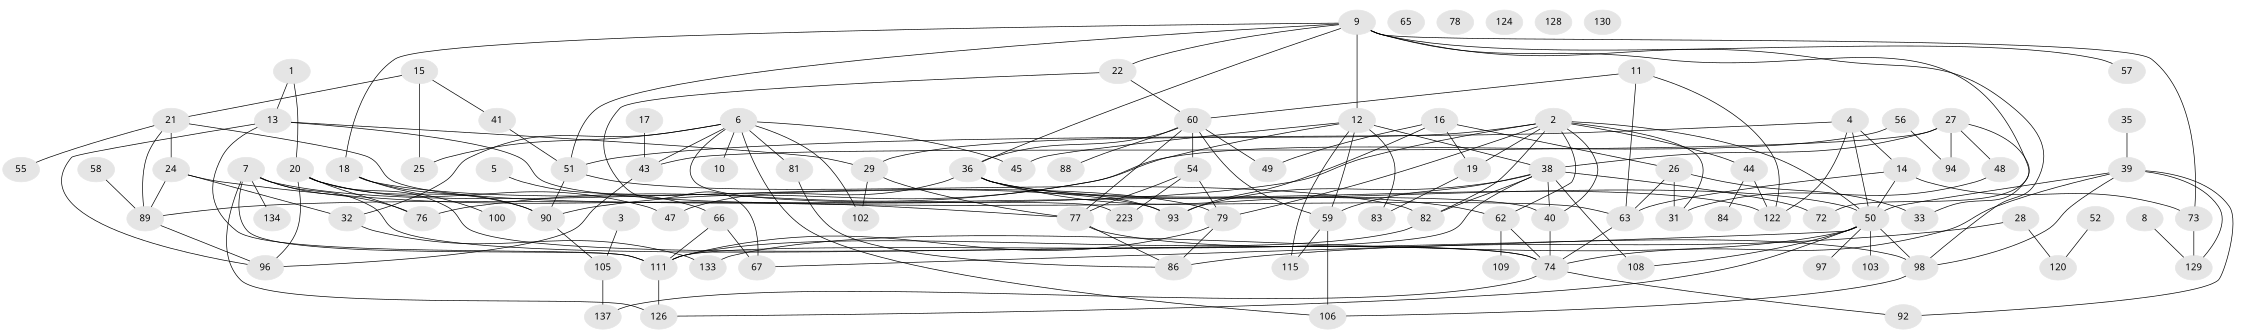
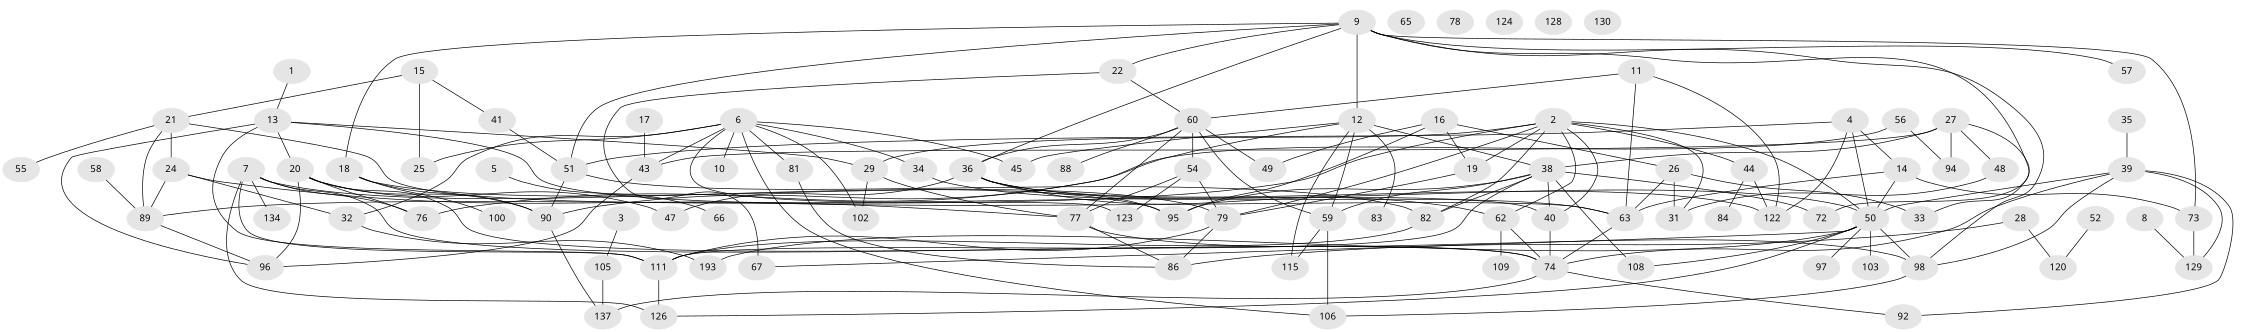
(298, 117) -> (284, 145)
none -> (919, 170)
(1425, 194) -> (1402, 185)
(1125, 219) -> (1125, 219)
(1174, 219) -> (1174, 219)
(736, 241) -> none
(575, 243) -> (572, 269)
(689, 243) -> none
(708, 268) -> (708, 268)
